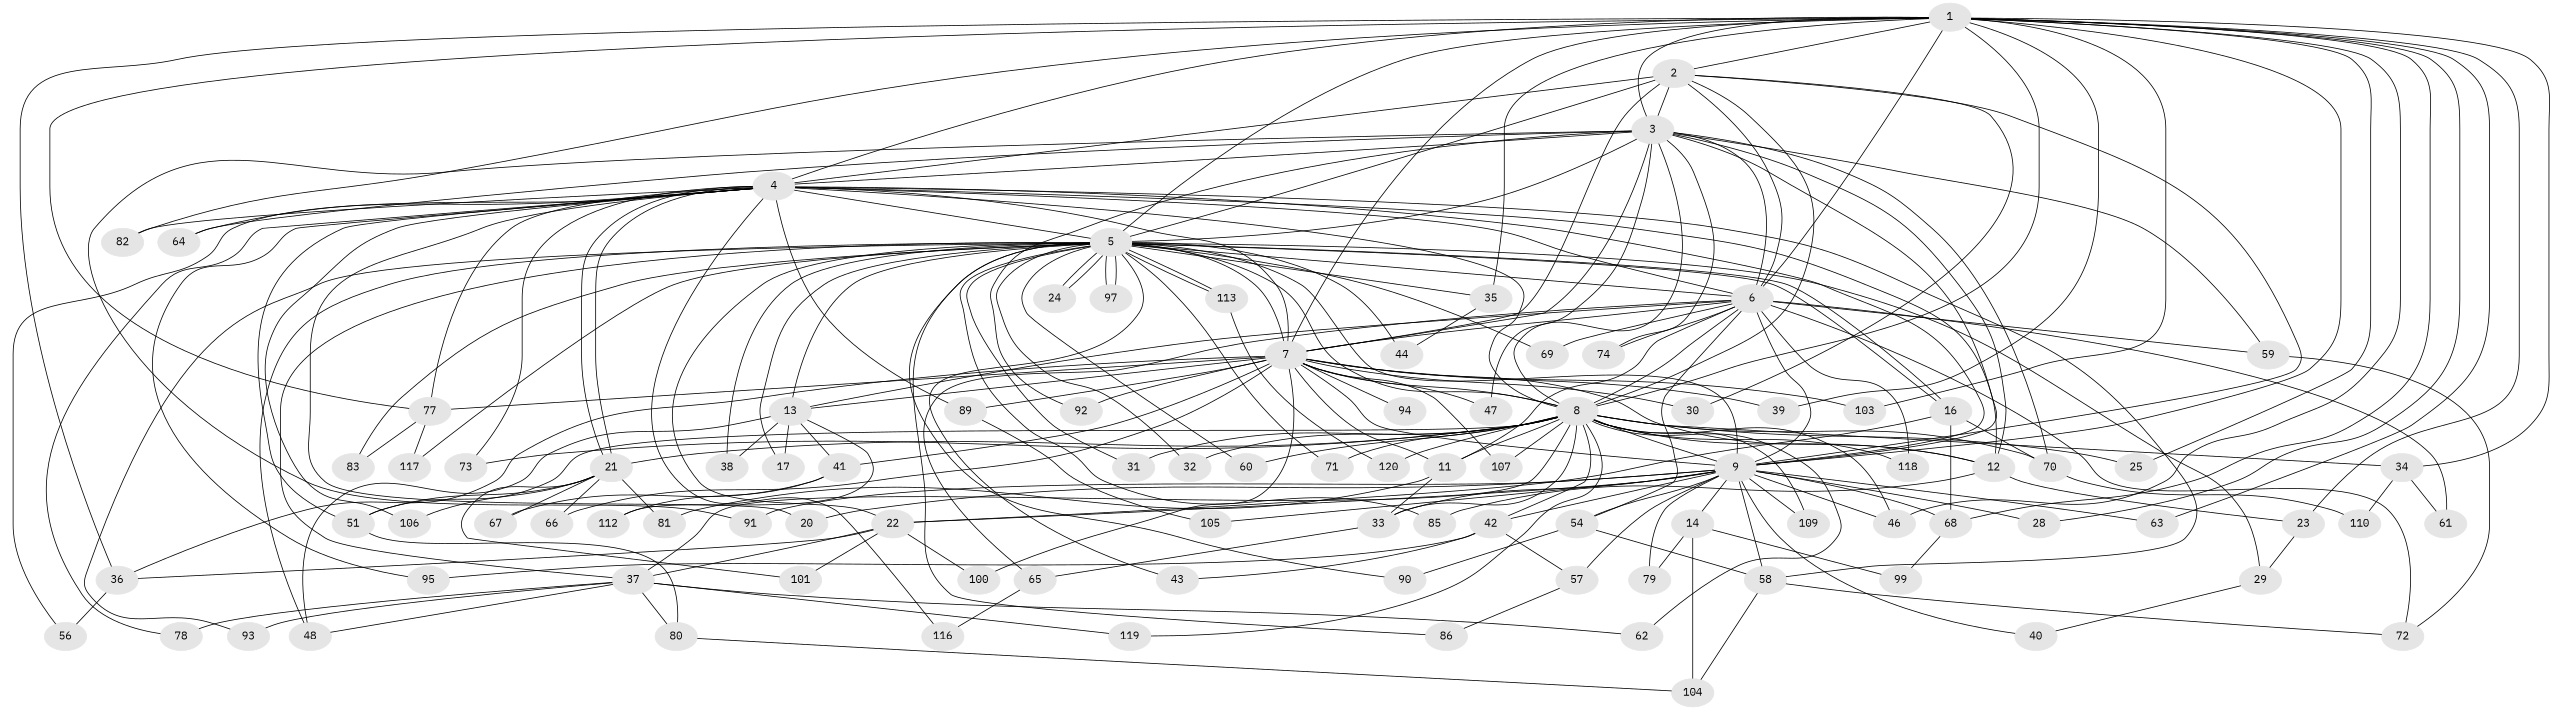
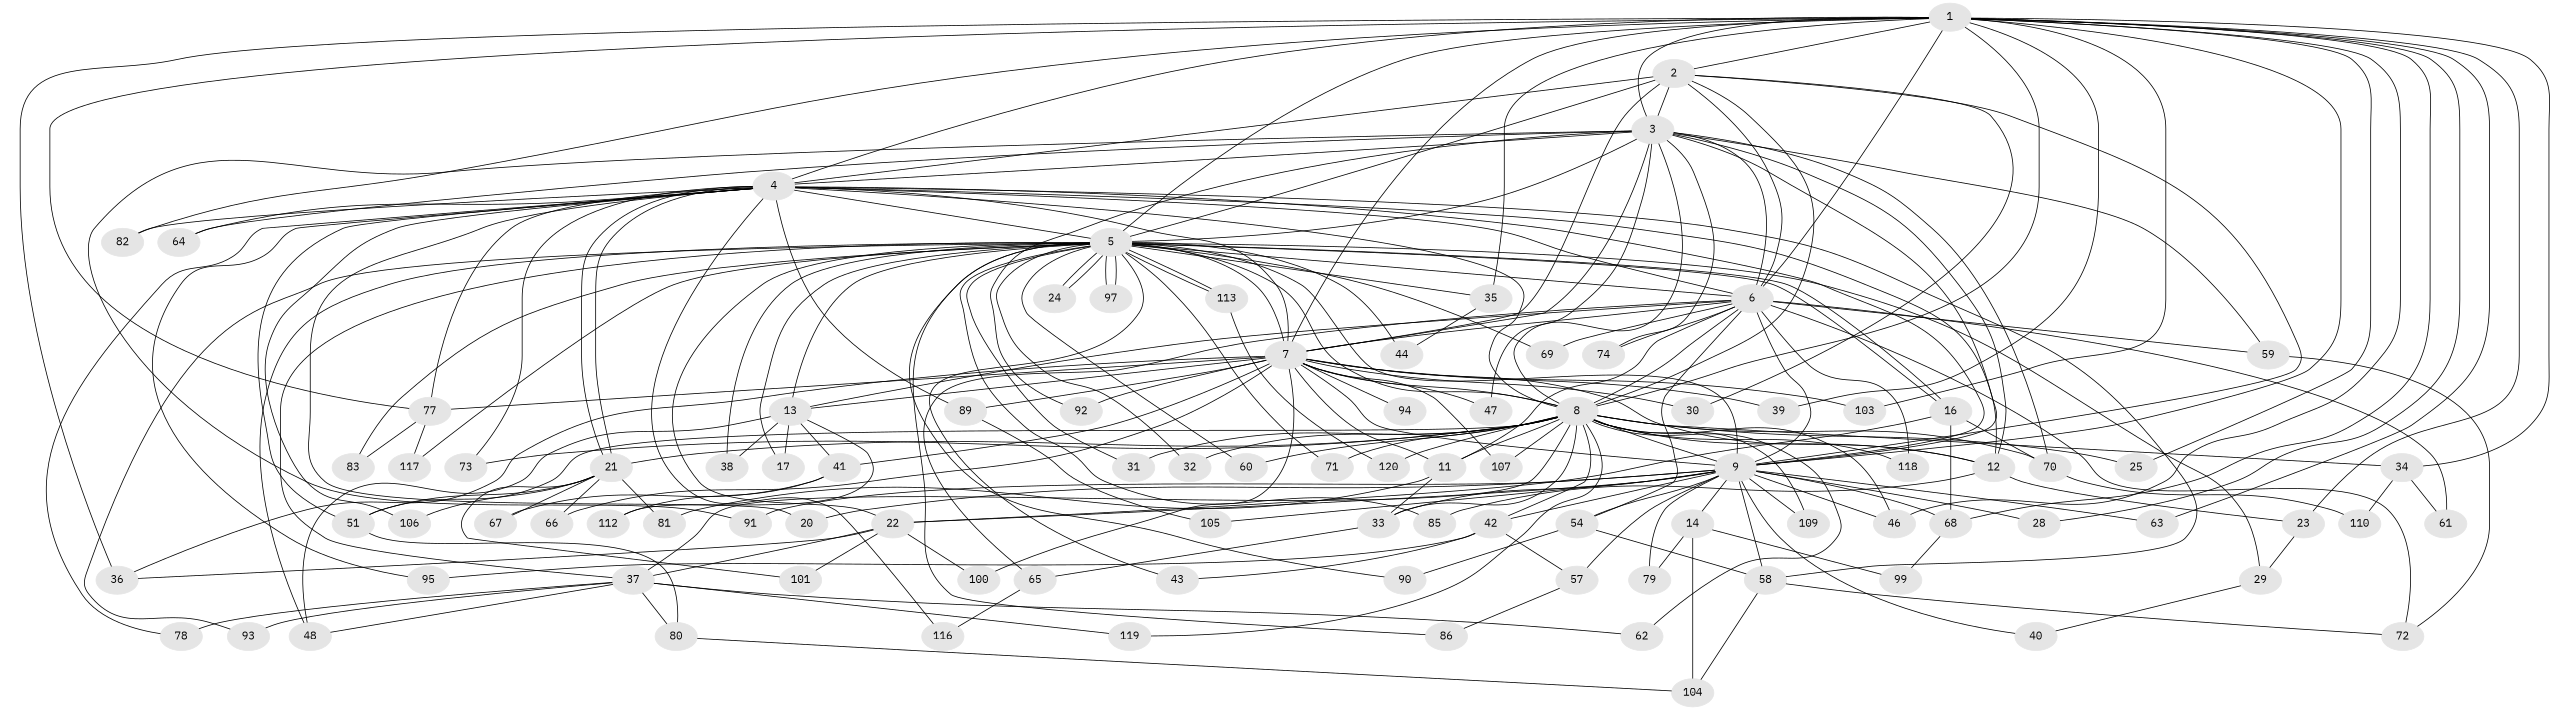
(66, 637) -> none
